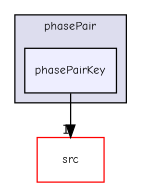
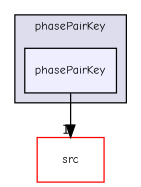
(71, 27) -> (71, 27)
